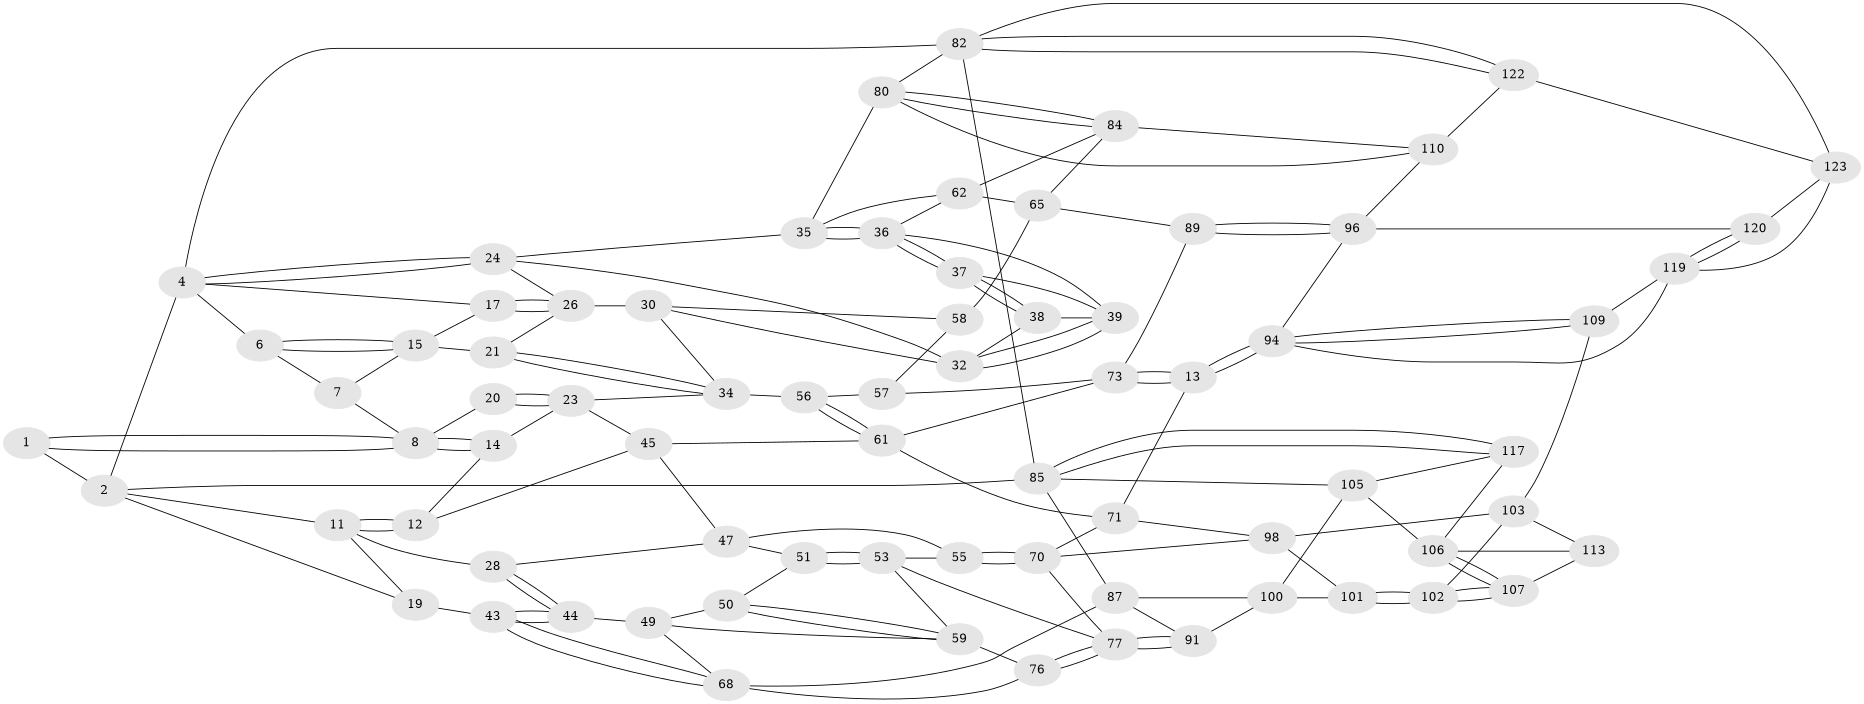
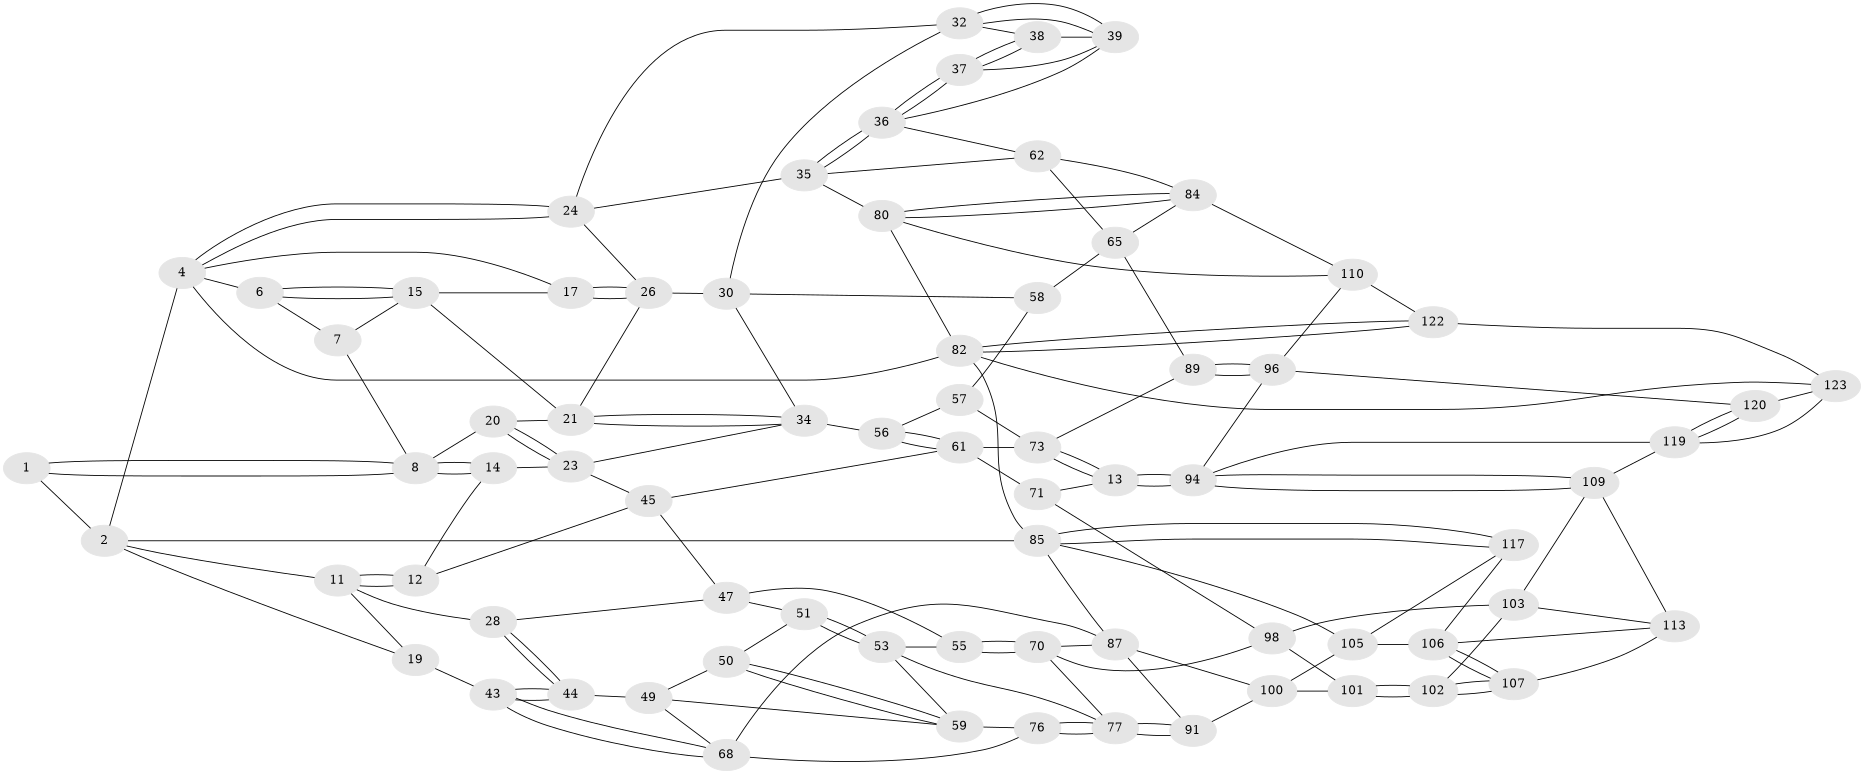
none -> (532, 421)
(1071, 541) -> (1077, 646)
none -> (1634, 555)
